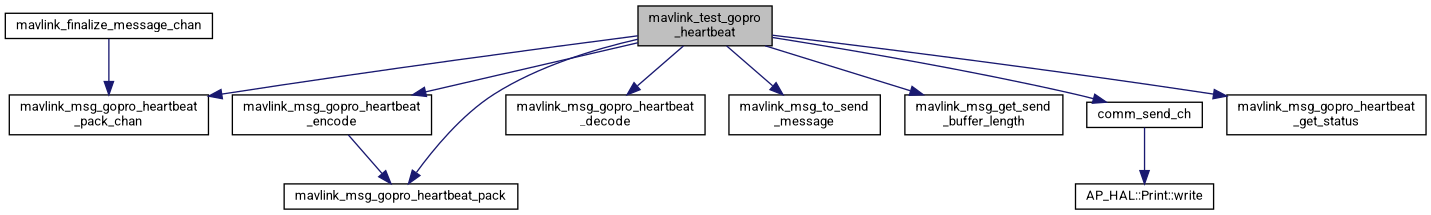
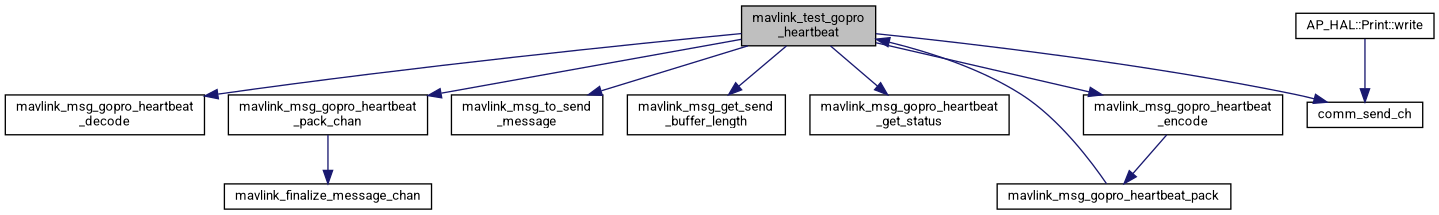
(109, 60) -> (328, 153)
(513, 83) -> (1013, 90)
(1145, 149) -> (1365, 64)
